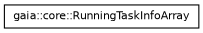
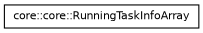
(102, 16) -> (102, 16)
